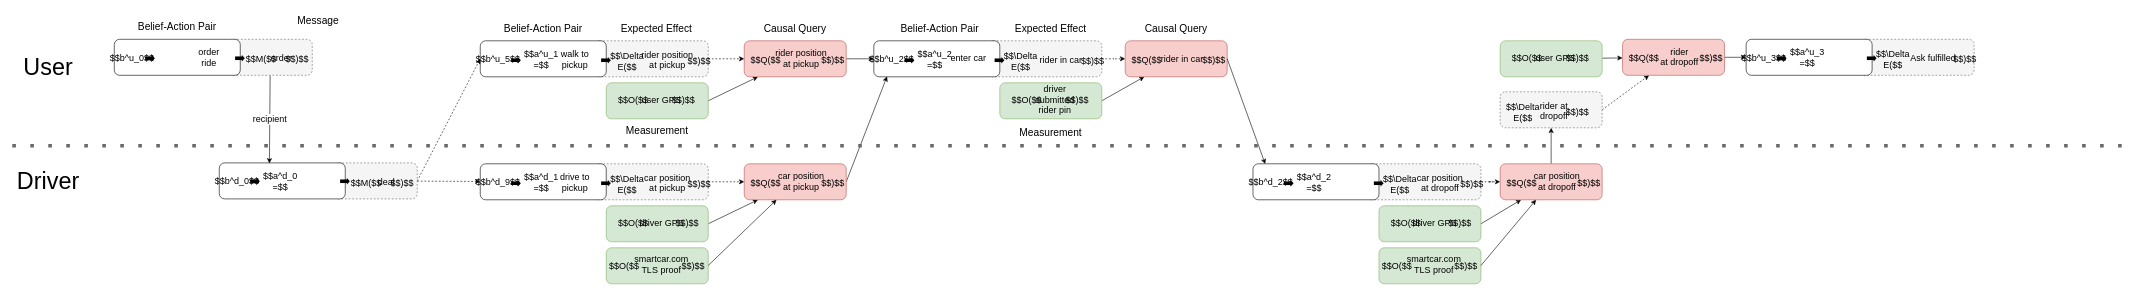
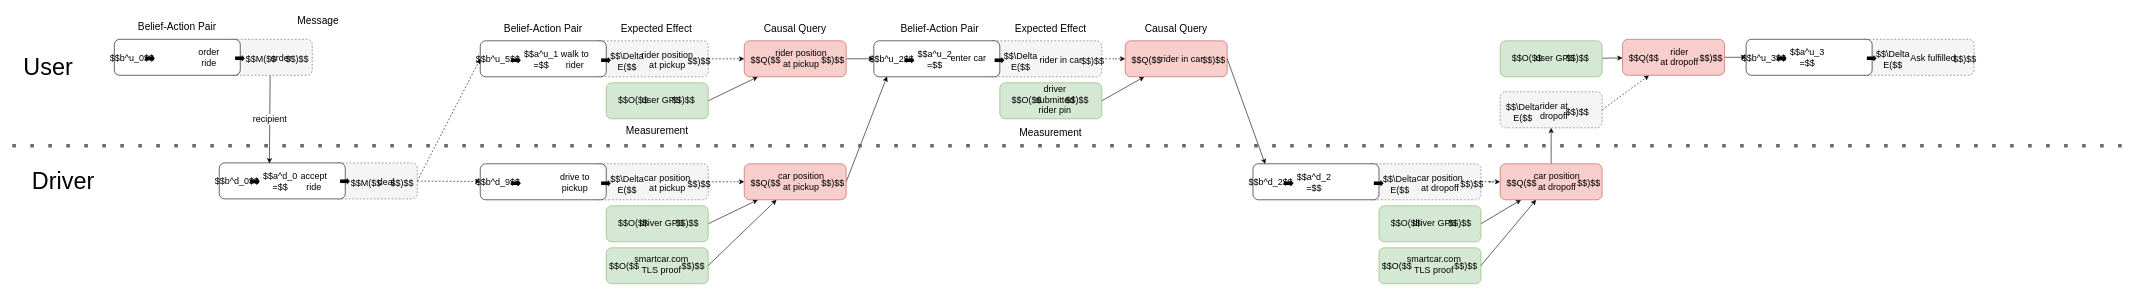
(575, 59) -> (575, 59)
(48, 181) -> (63, 181)
none -> (314, 181)
(542, 182) -> none
